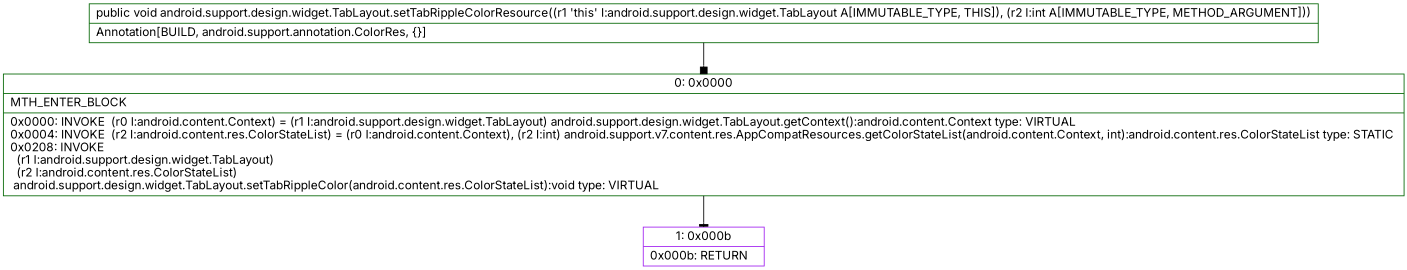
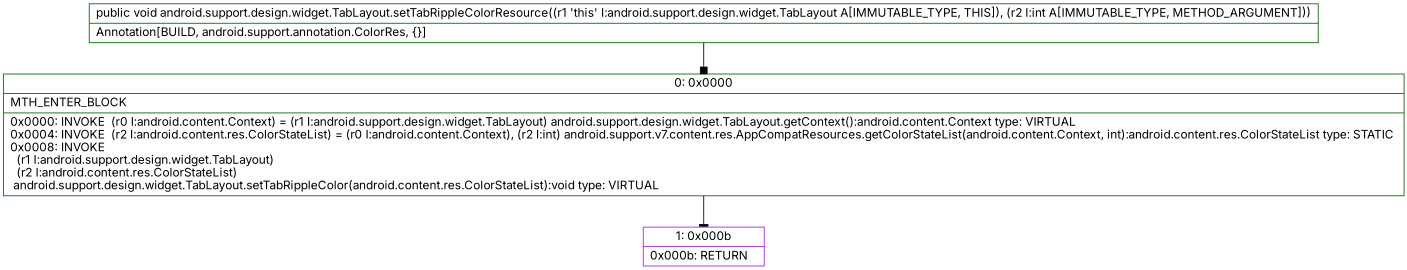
(60, 148) -> (61, 148)
